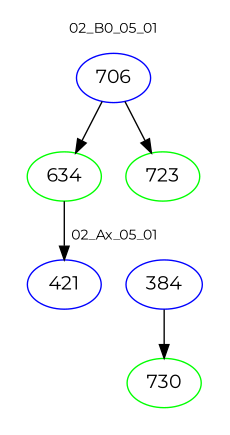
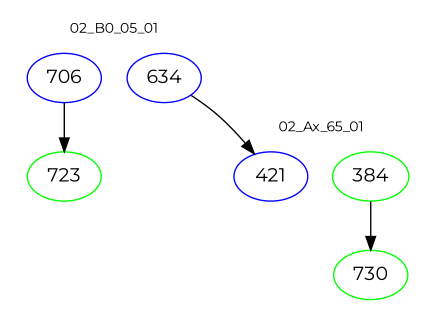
(92, 121) -> none
(64, 176) -> (164, 78)
(115, 236) -> (321, 128)
(164, 285) -> (371, 176)
